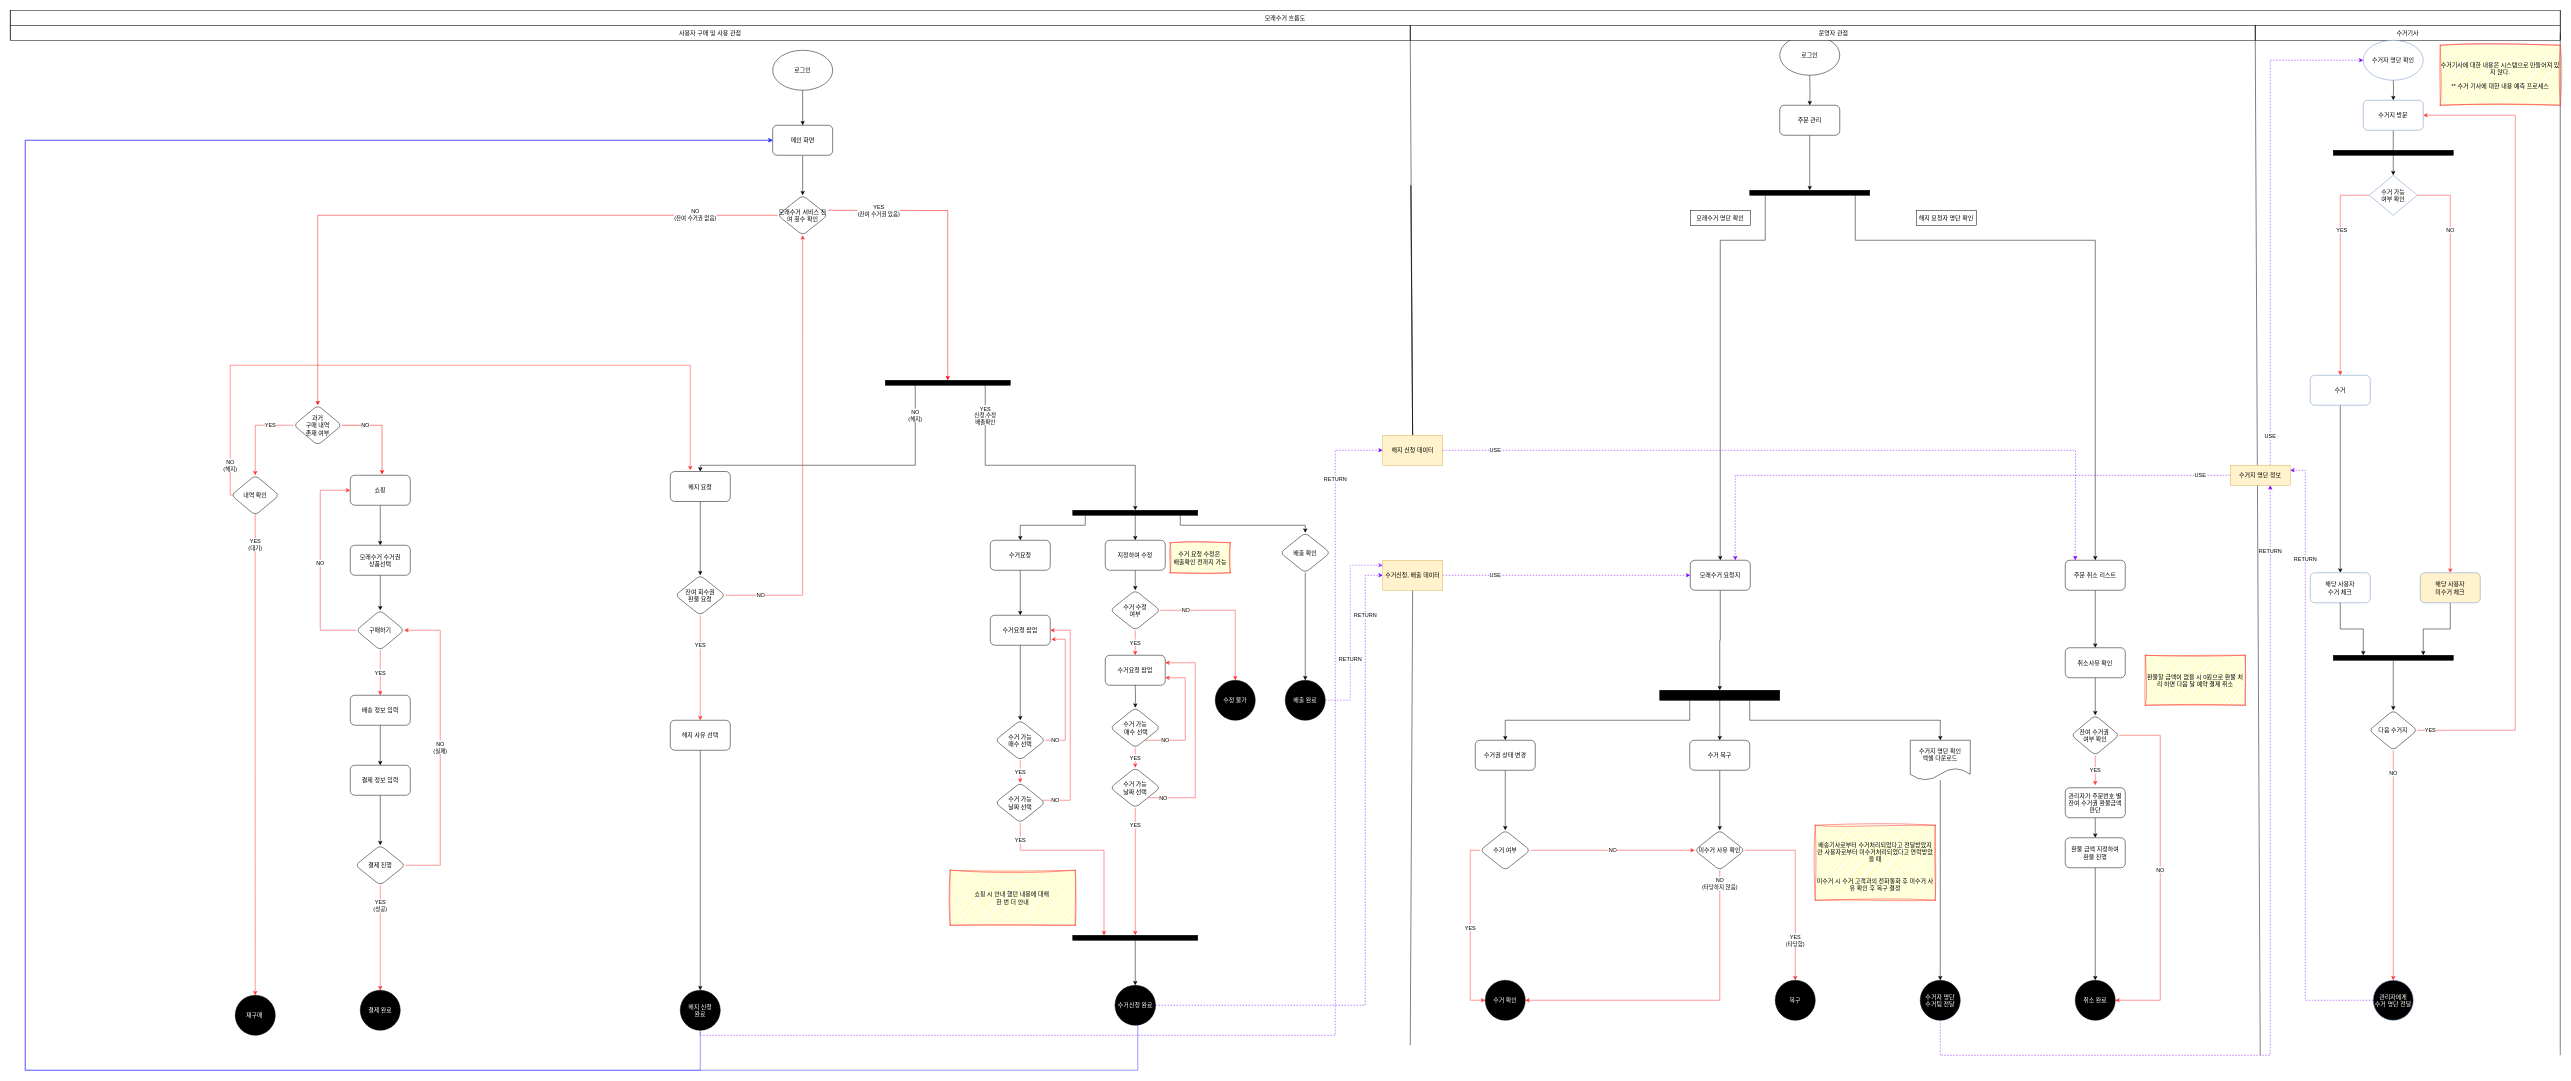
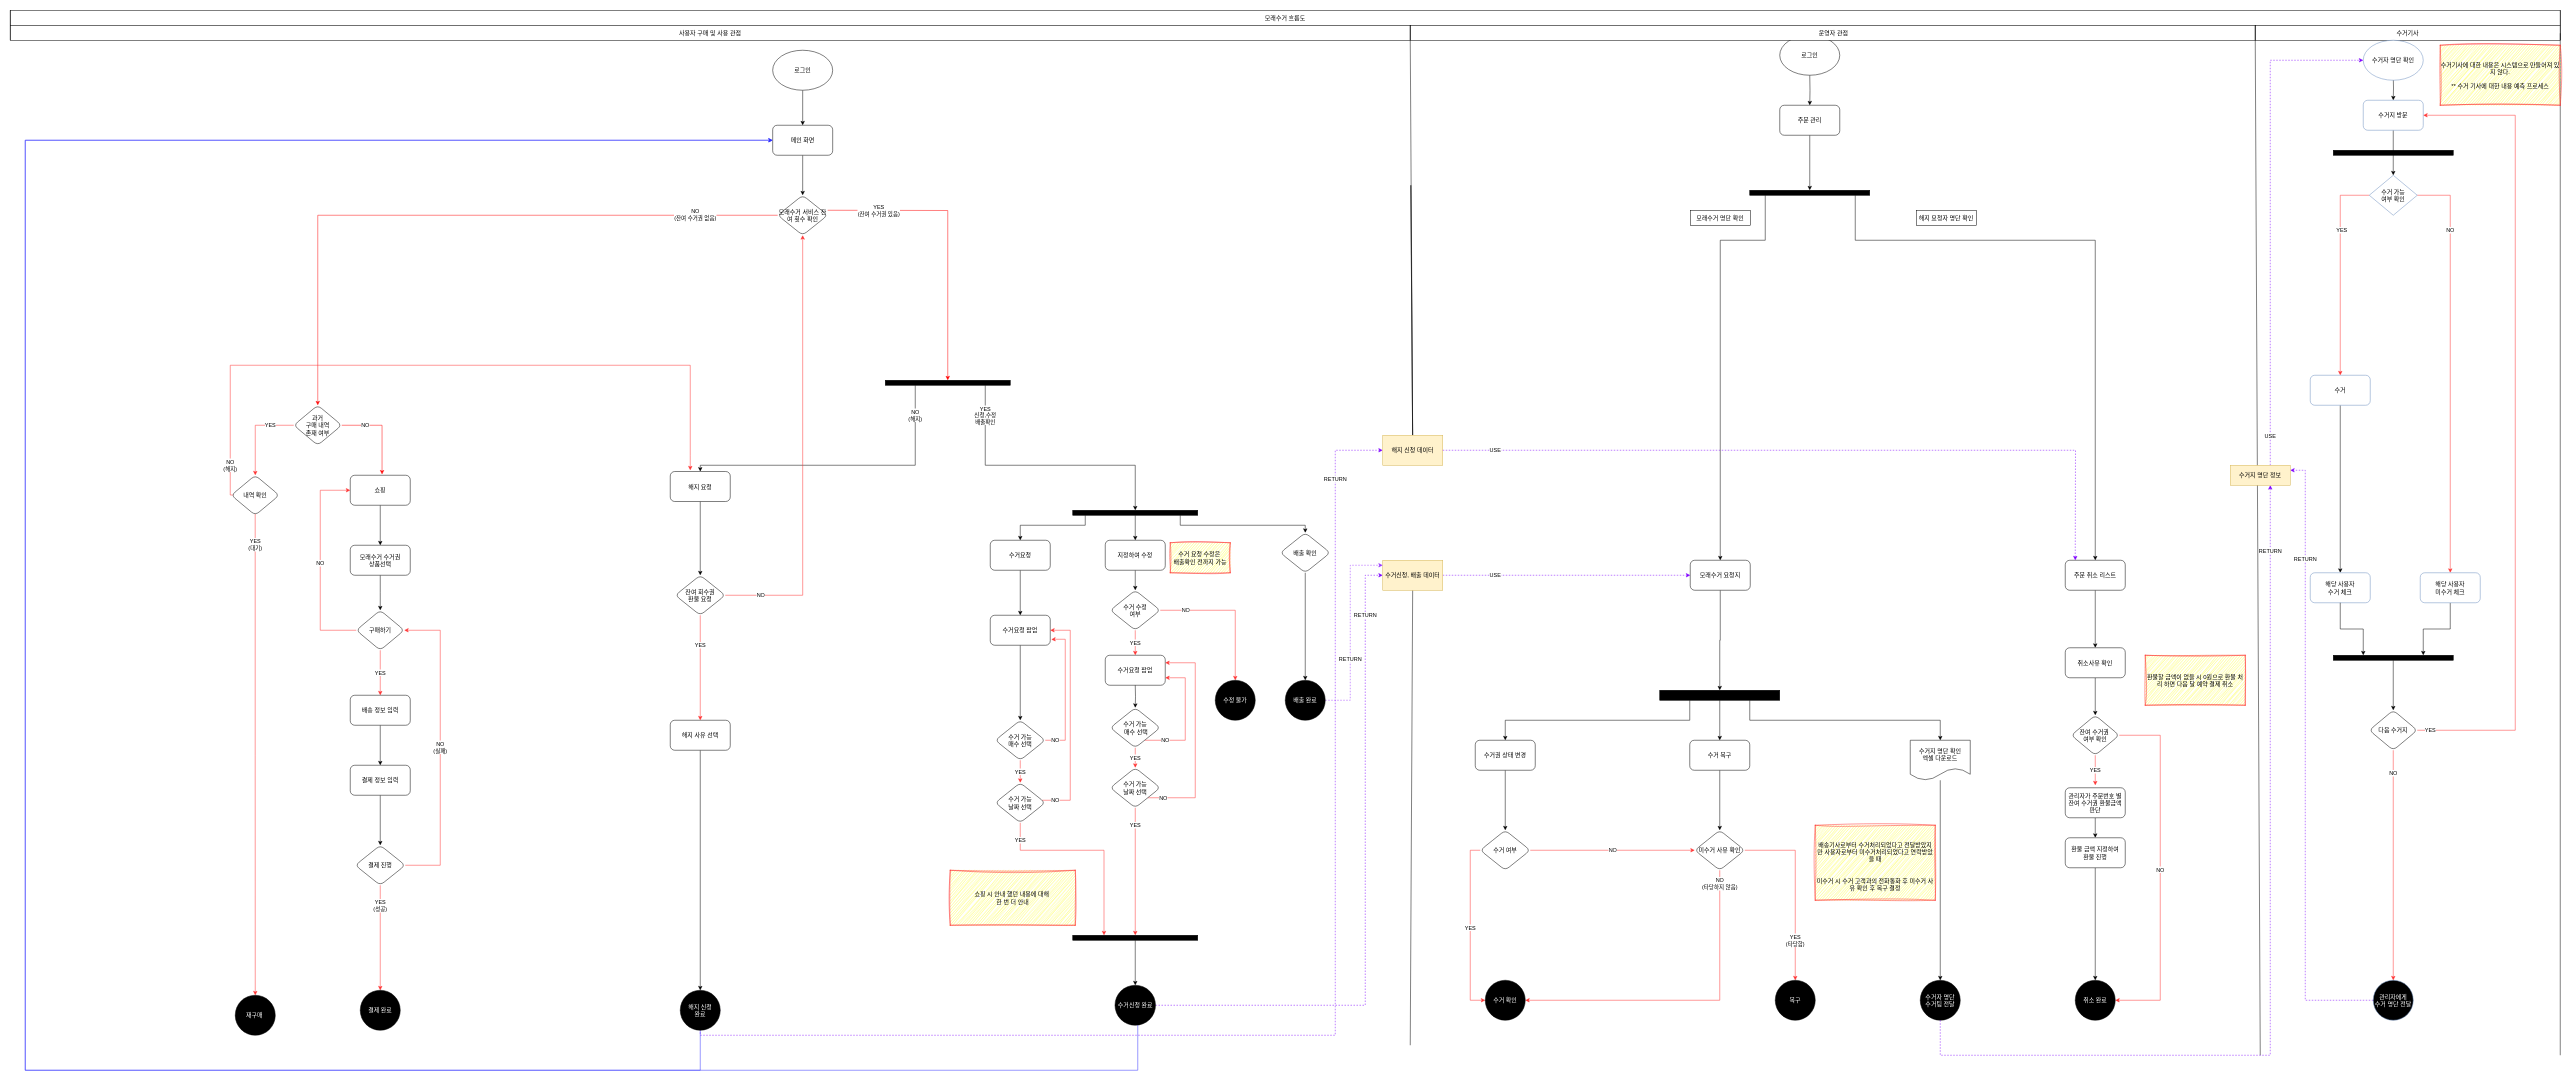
(2201, 475) -> none
(2450, 588) -> (2450, 588)
